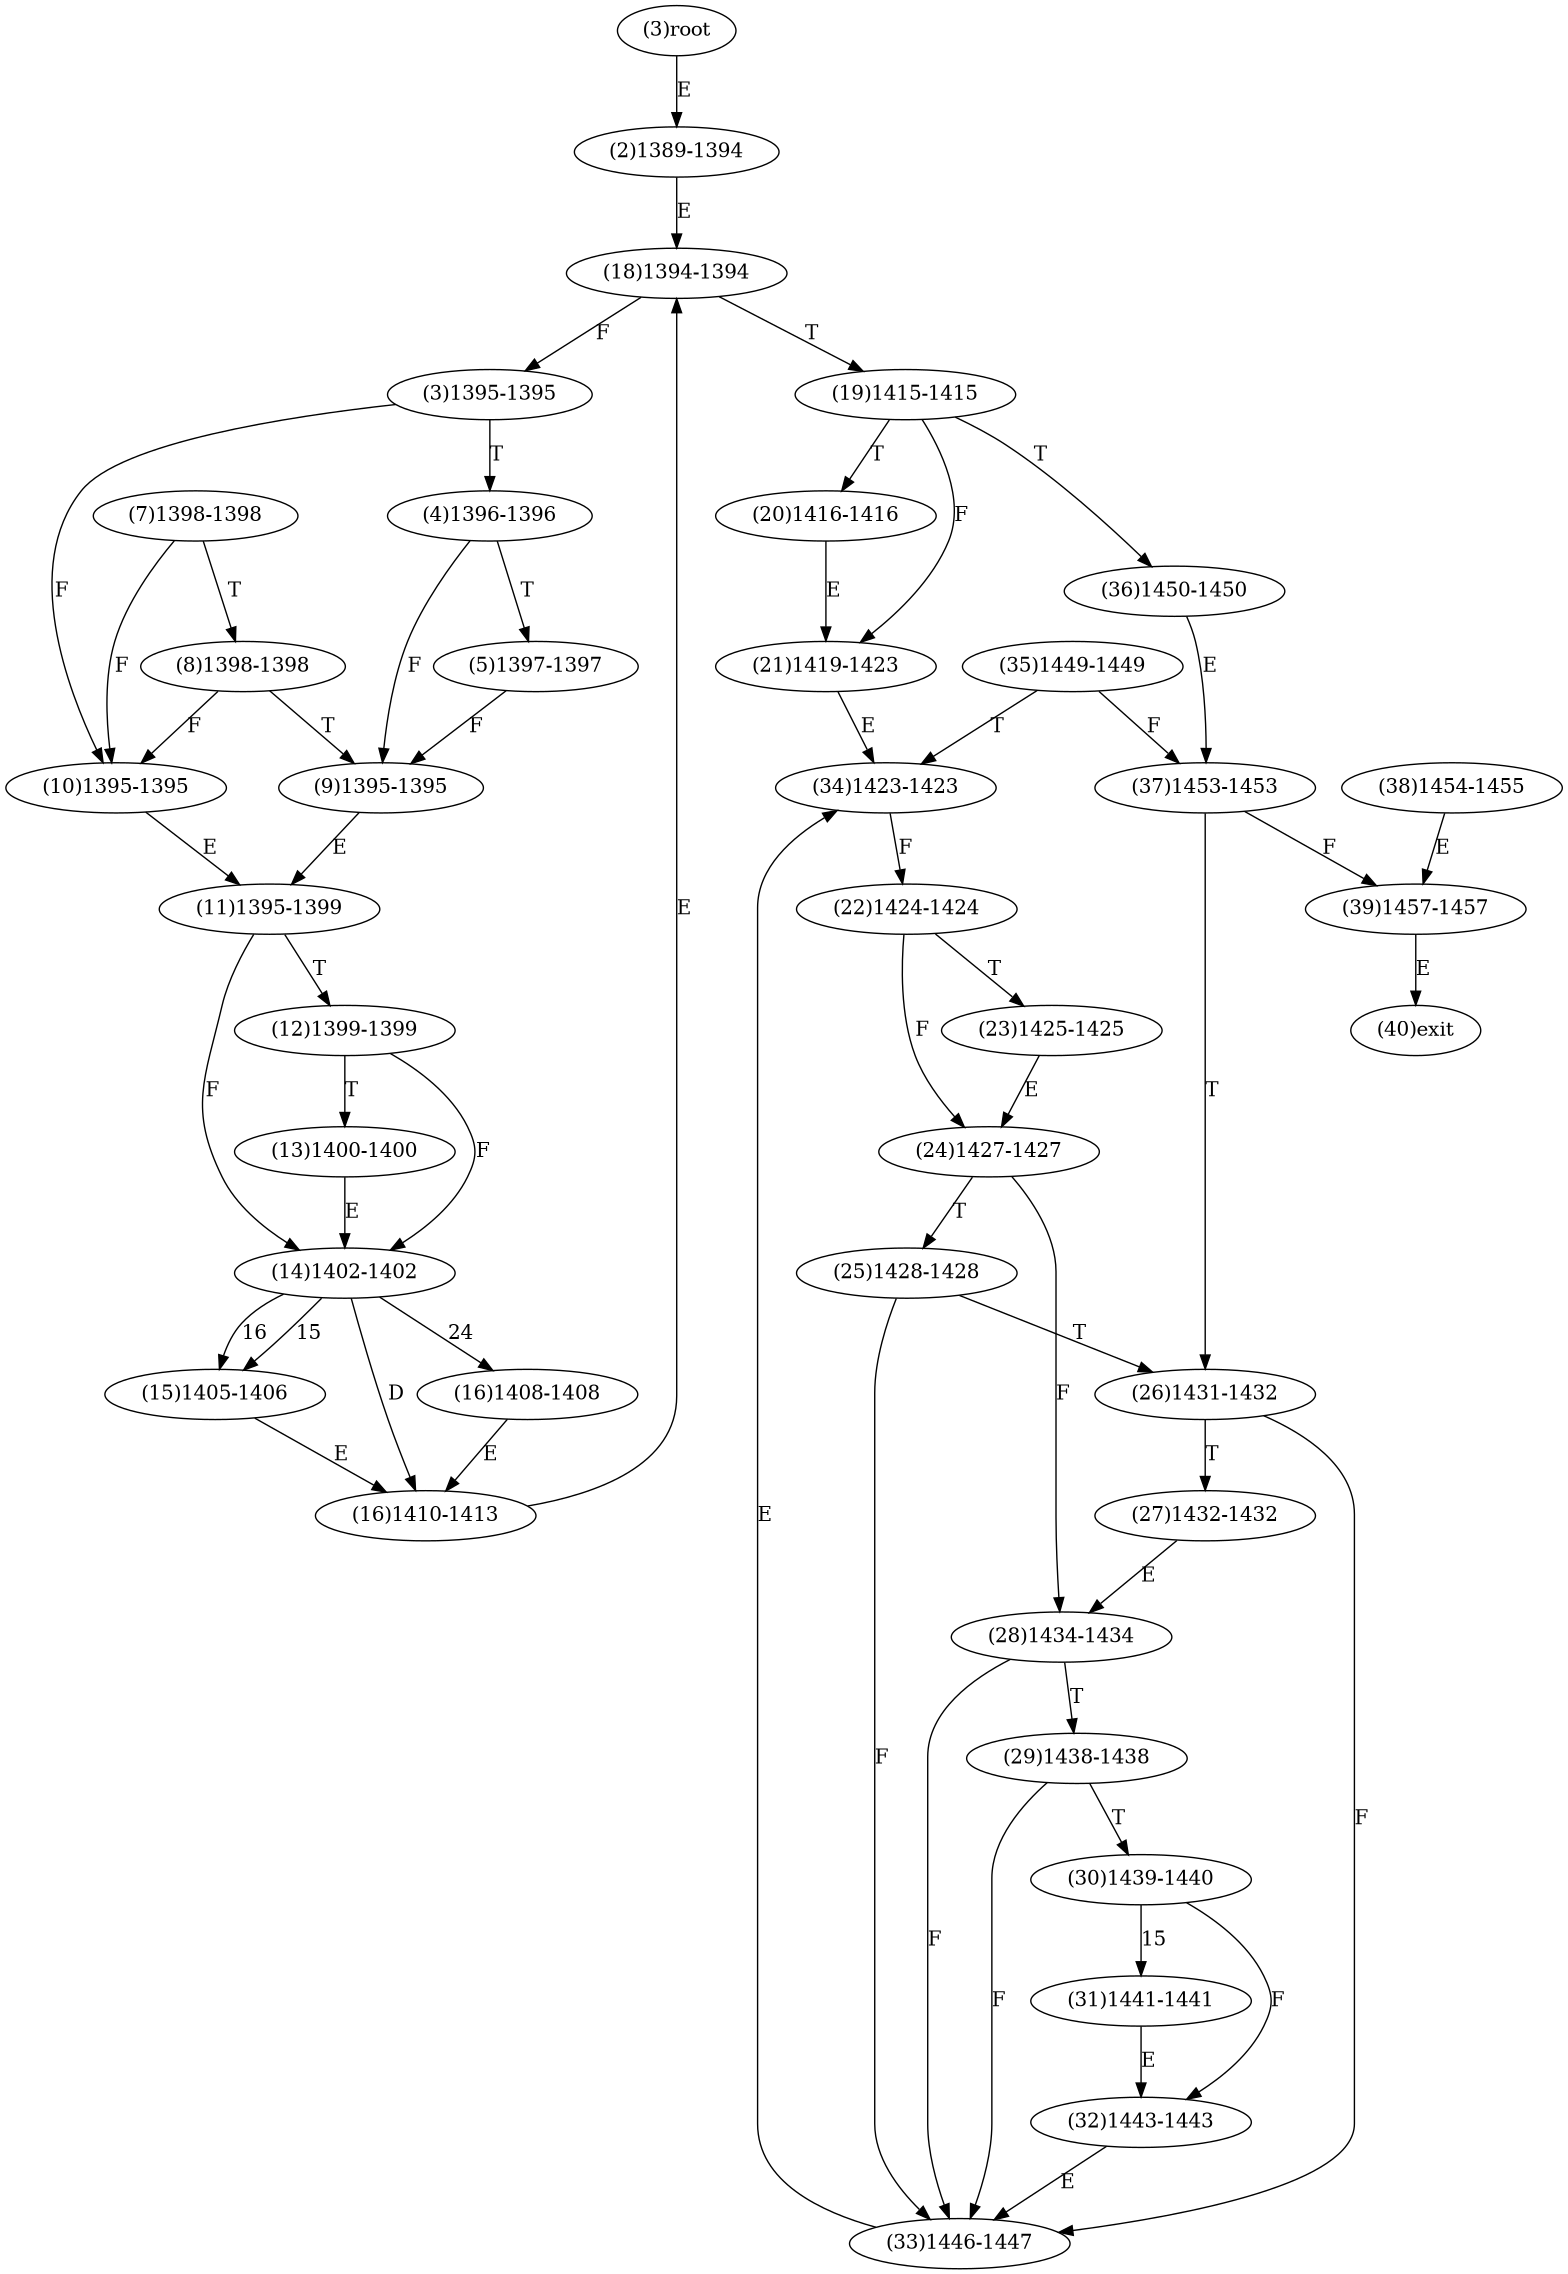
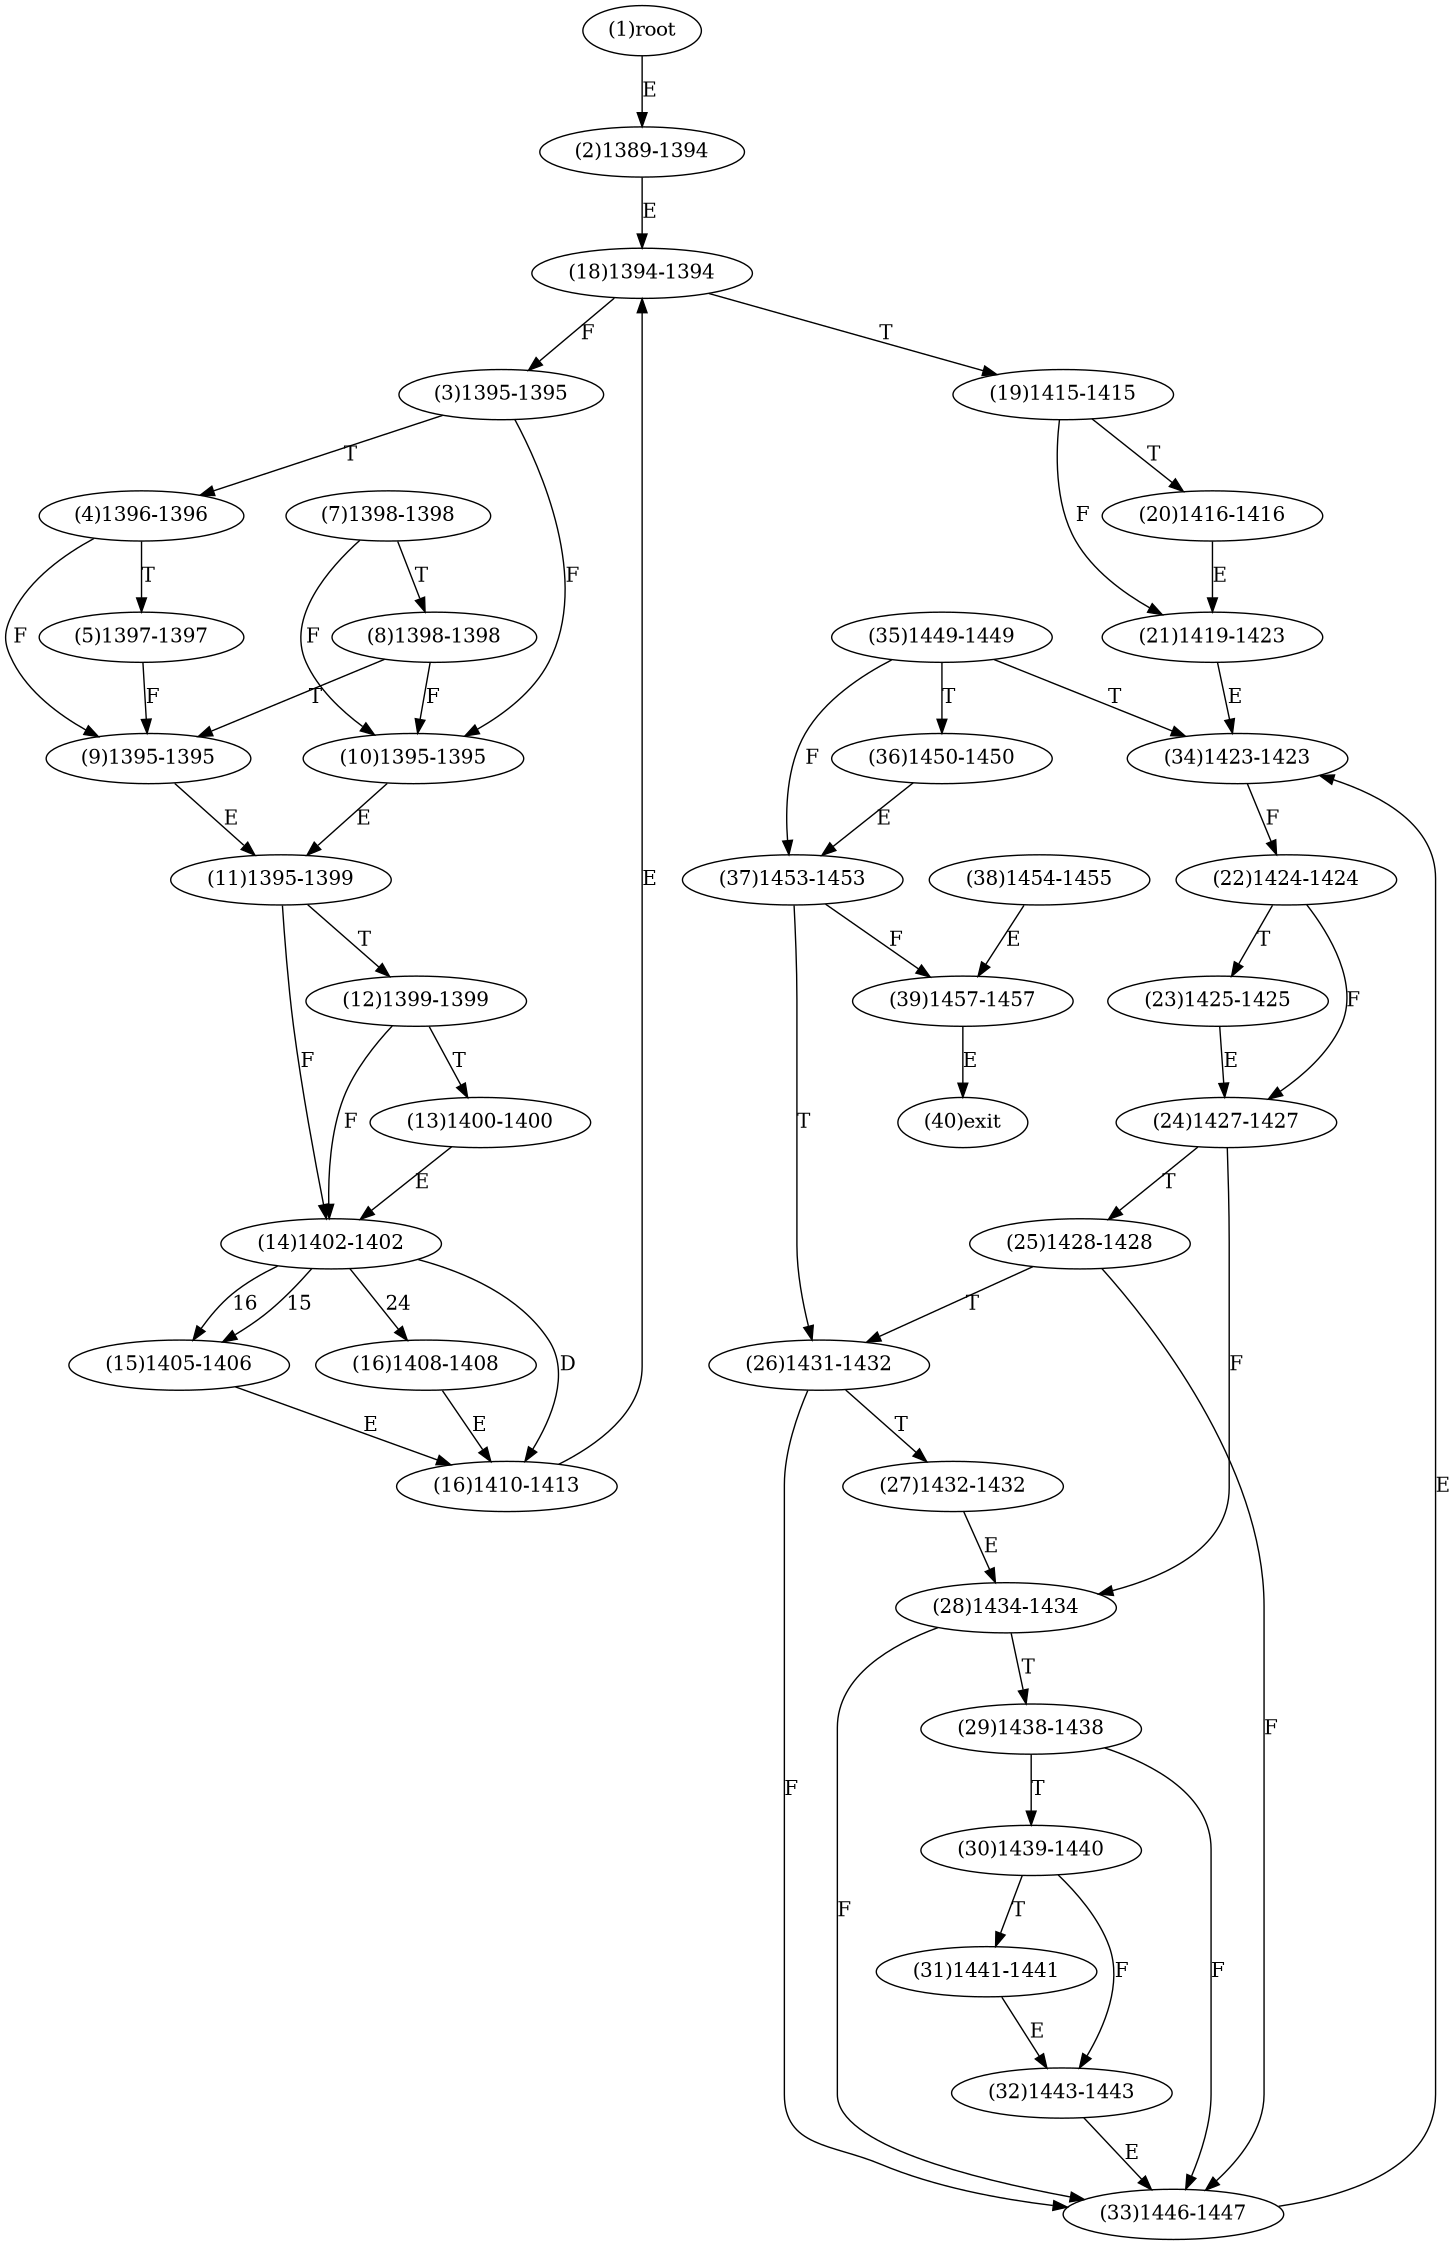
(677, 31) -> (642, 31)
(1054, 480) -> (942, 691)
(1154, 1940) -> (1019, 1911)
